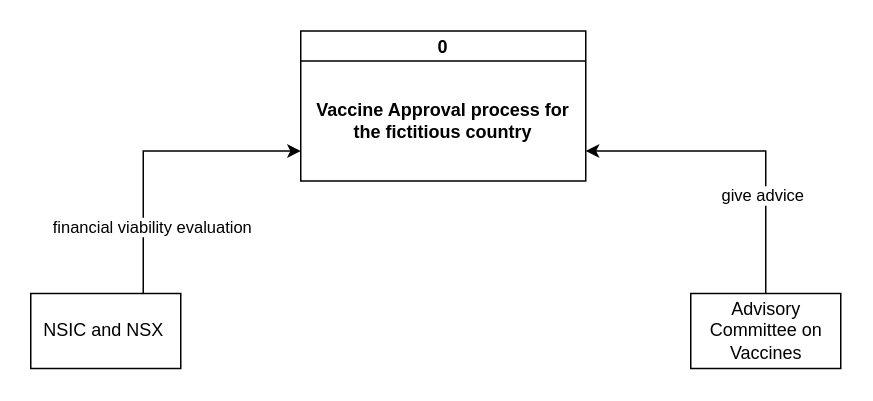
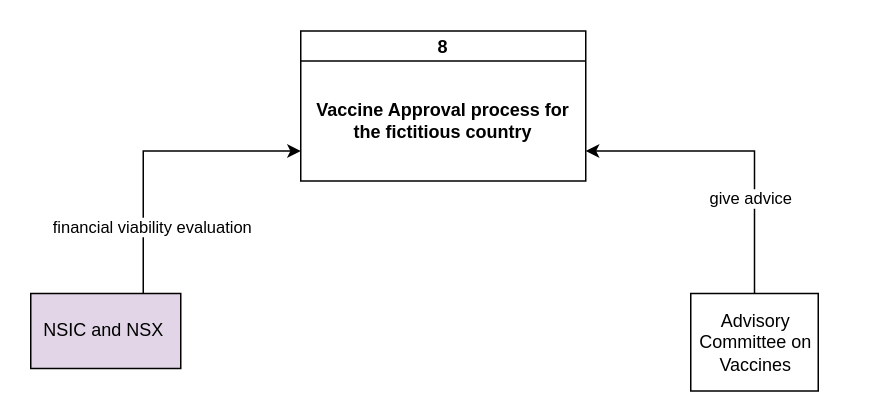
(443, 47) -> (443, 47)
(106, 331) -> (106, 331)
(766, 331) -> (755, 342)
